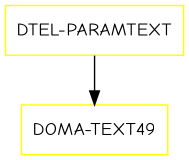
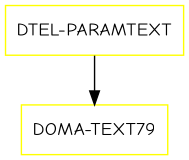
(95, 130) -> (95, 130)
